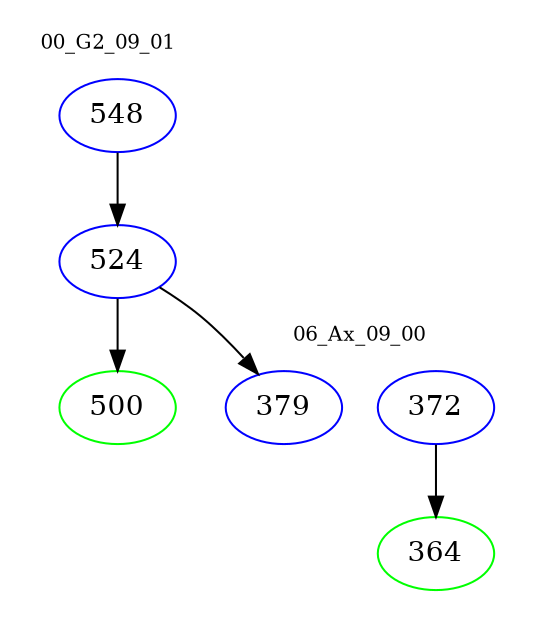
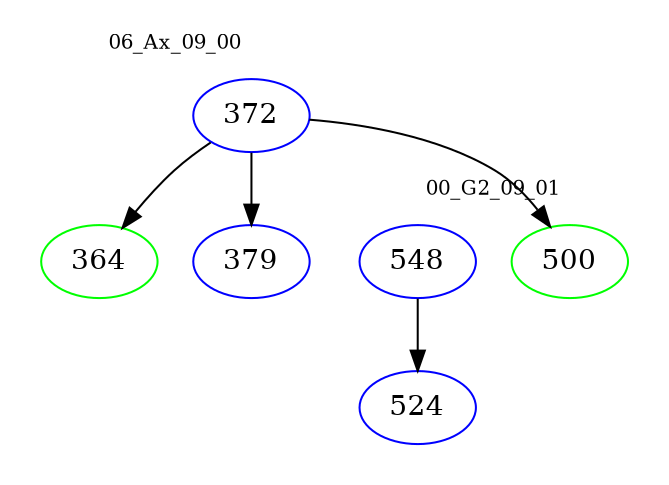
(118, 325) -> (433, 143)
(223, 336) -> (251, 179)
